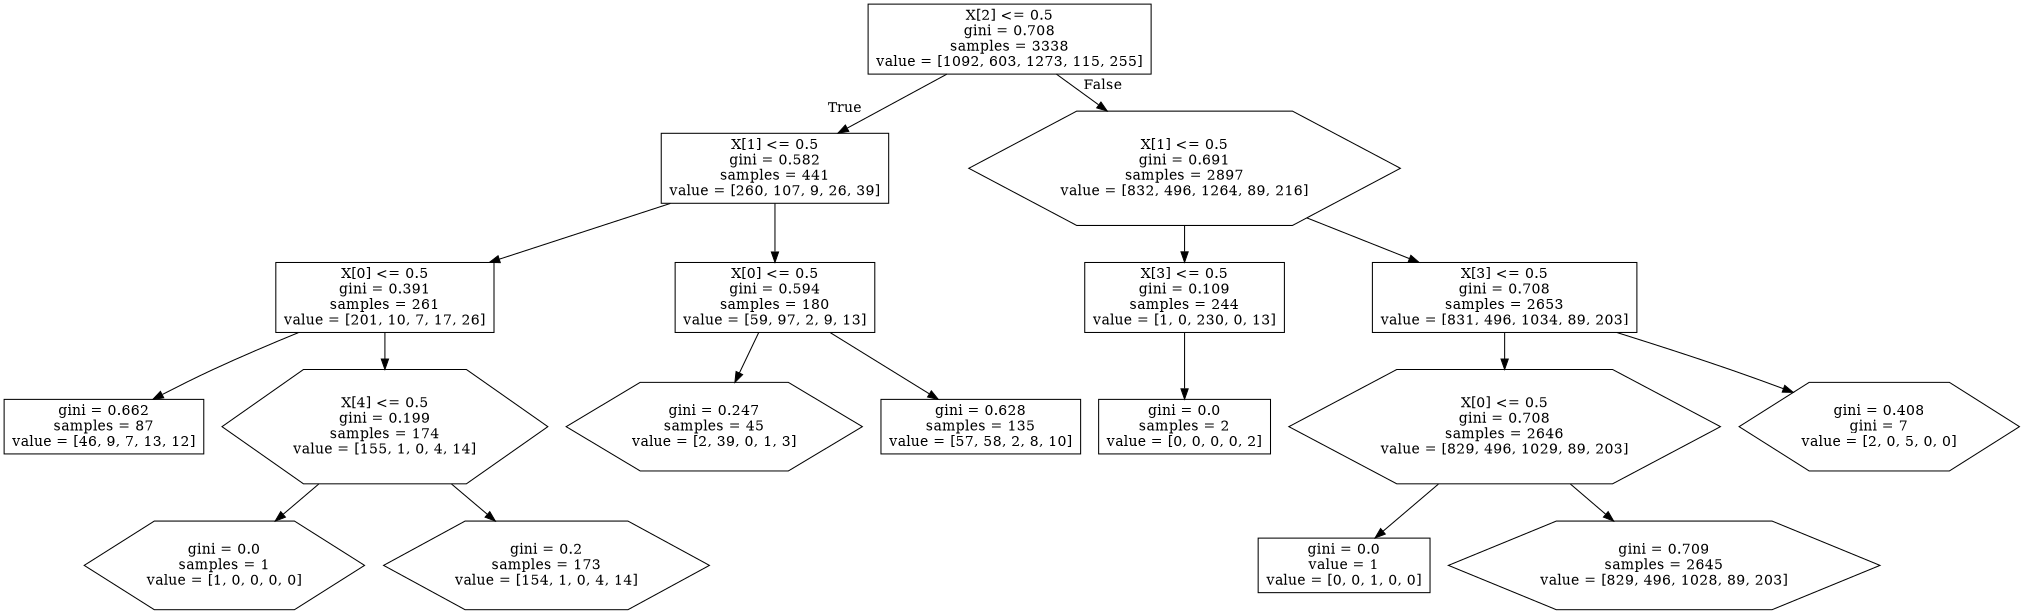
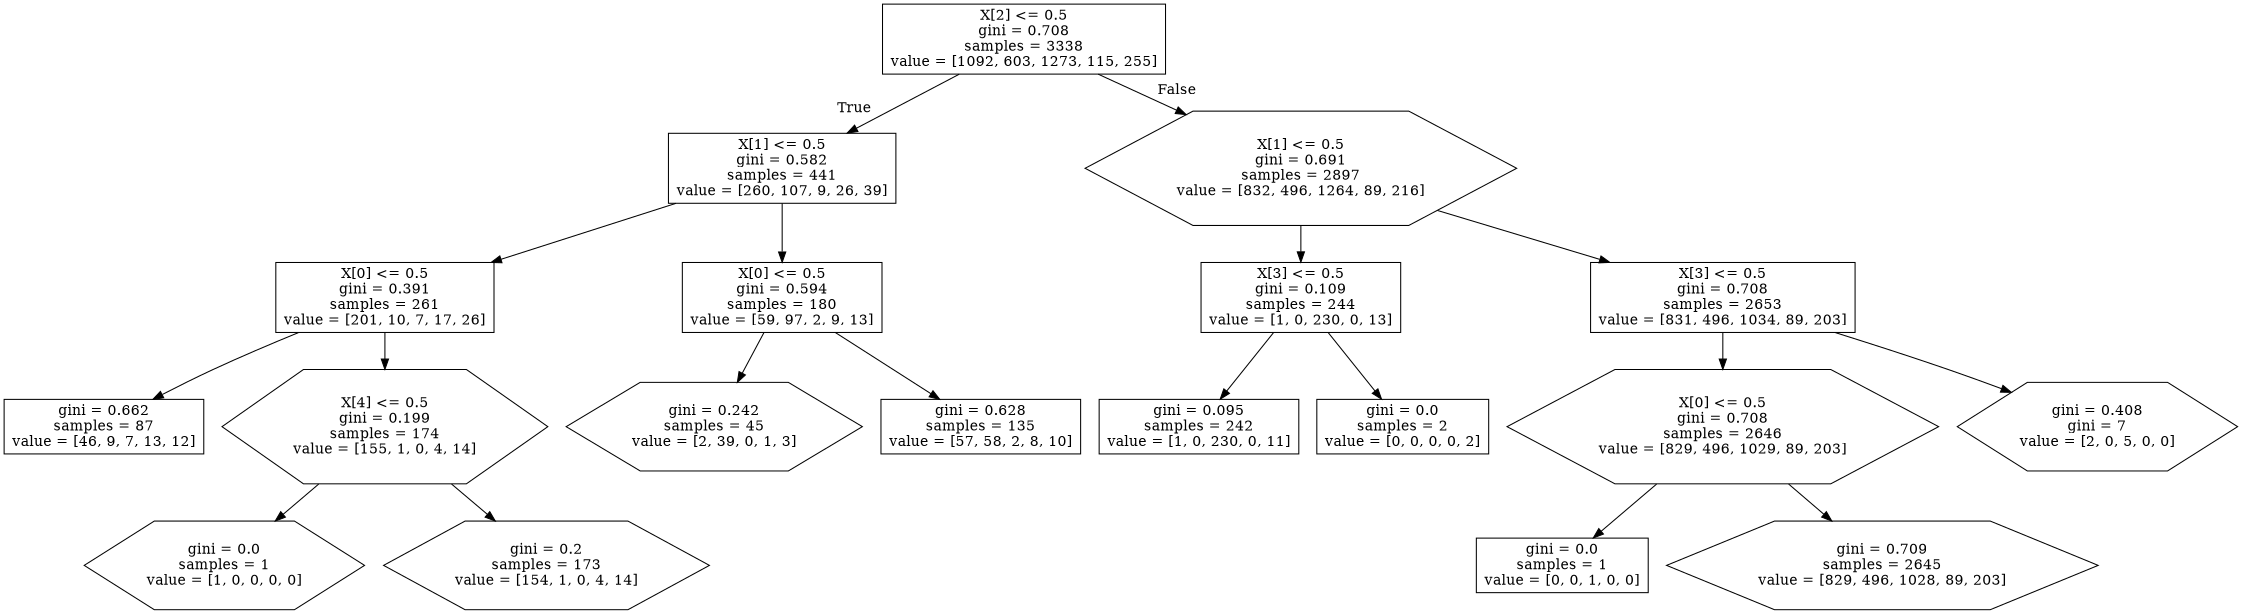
(714, 427) -> (714, 427)
none -> (1199, 427)
(1344, 565) -> (1562, 565)
